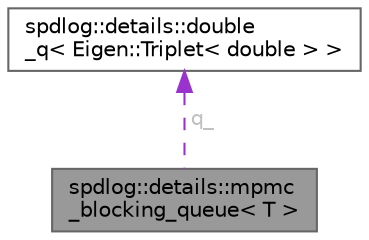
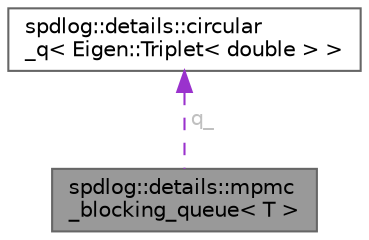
(184, 40) -> (184, 40)
